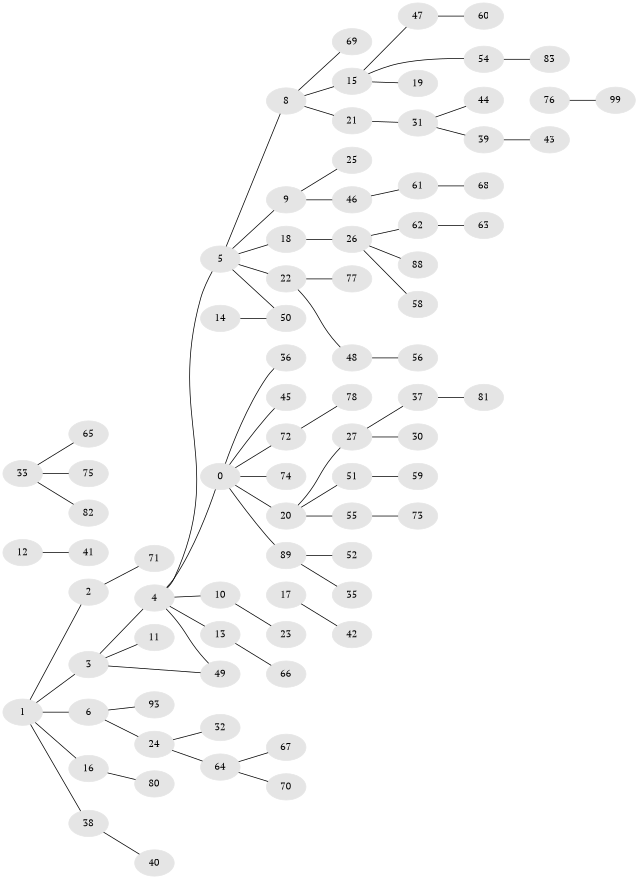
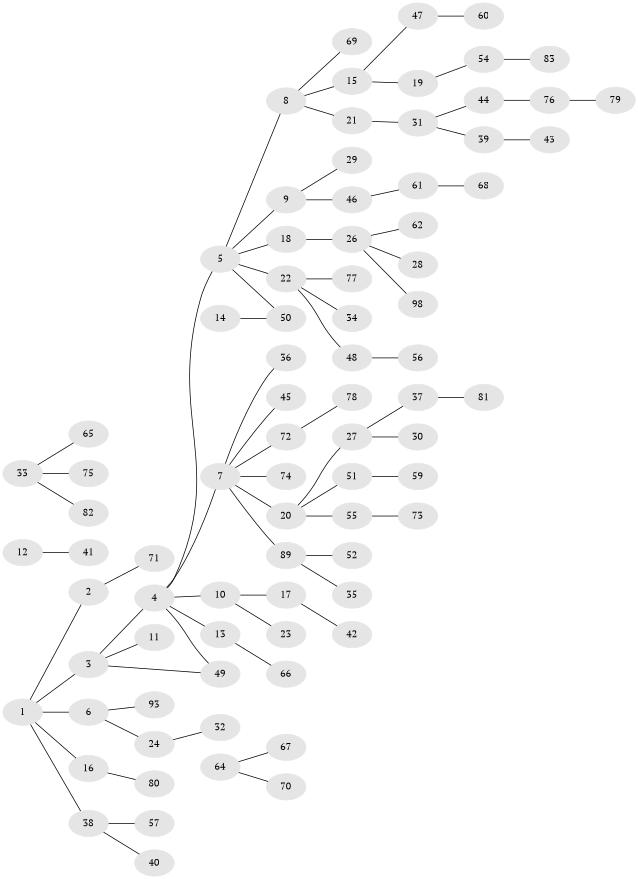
(415, 61) -> (451, 71)
none -> (517, 100)
(616, 100) -> (616, 100)
(352, 160) -> (352, 160)
(484, 225) -> none
(418, 265) -> (418, 265)
(418, 304) -> (418, 304)
none -> (352, 318)
(220, 476) -> (220, 476)
none -> (253, 595)
(187, 756) -> none
none -> (154, 823)
